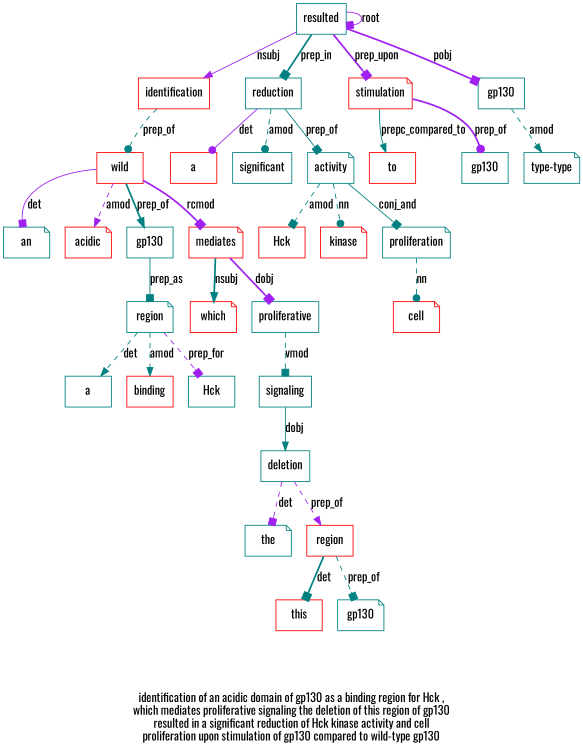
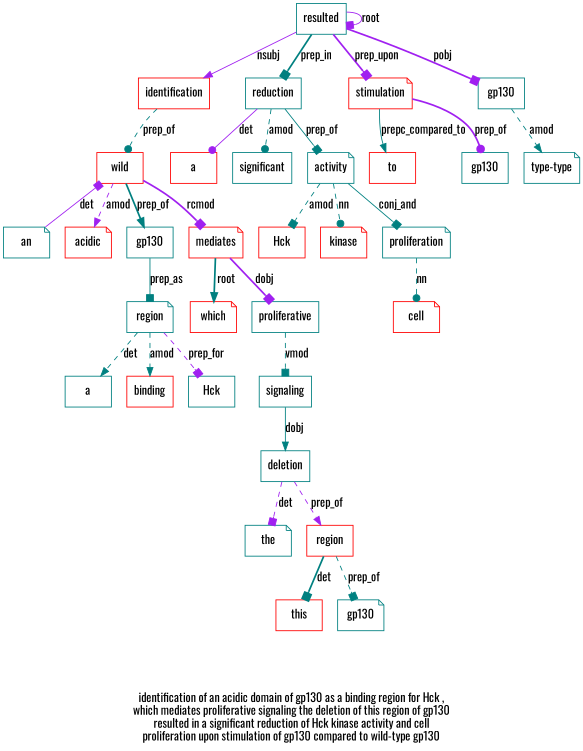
(49, 181) -> (70, 208)
(227, 280) -> (227, 280)
